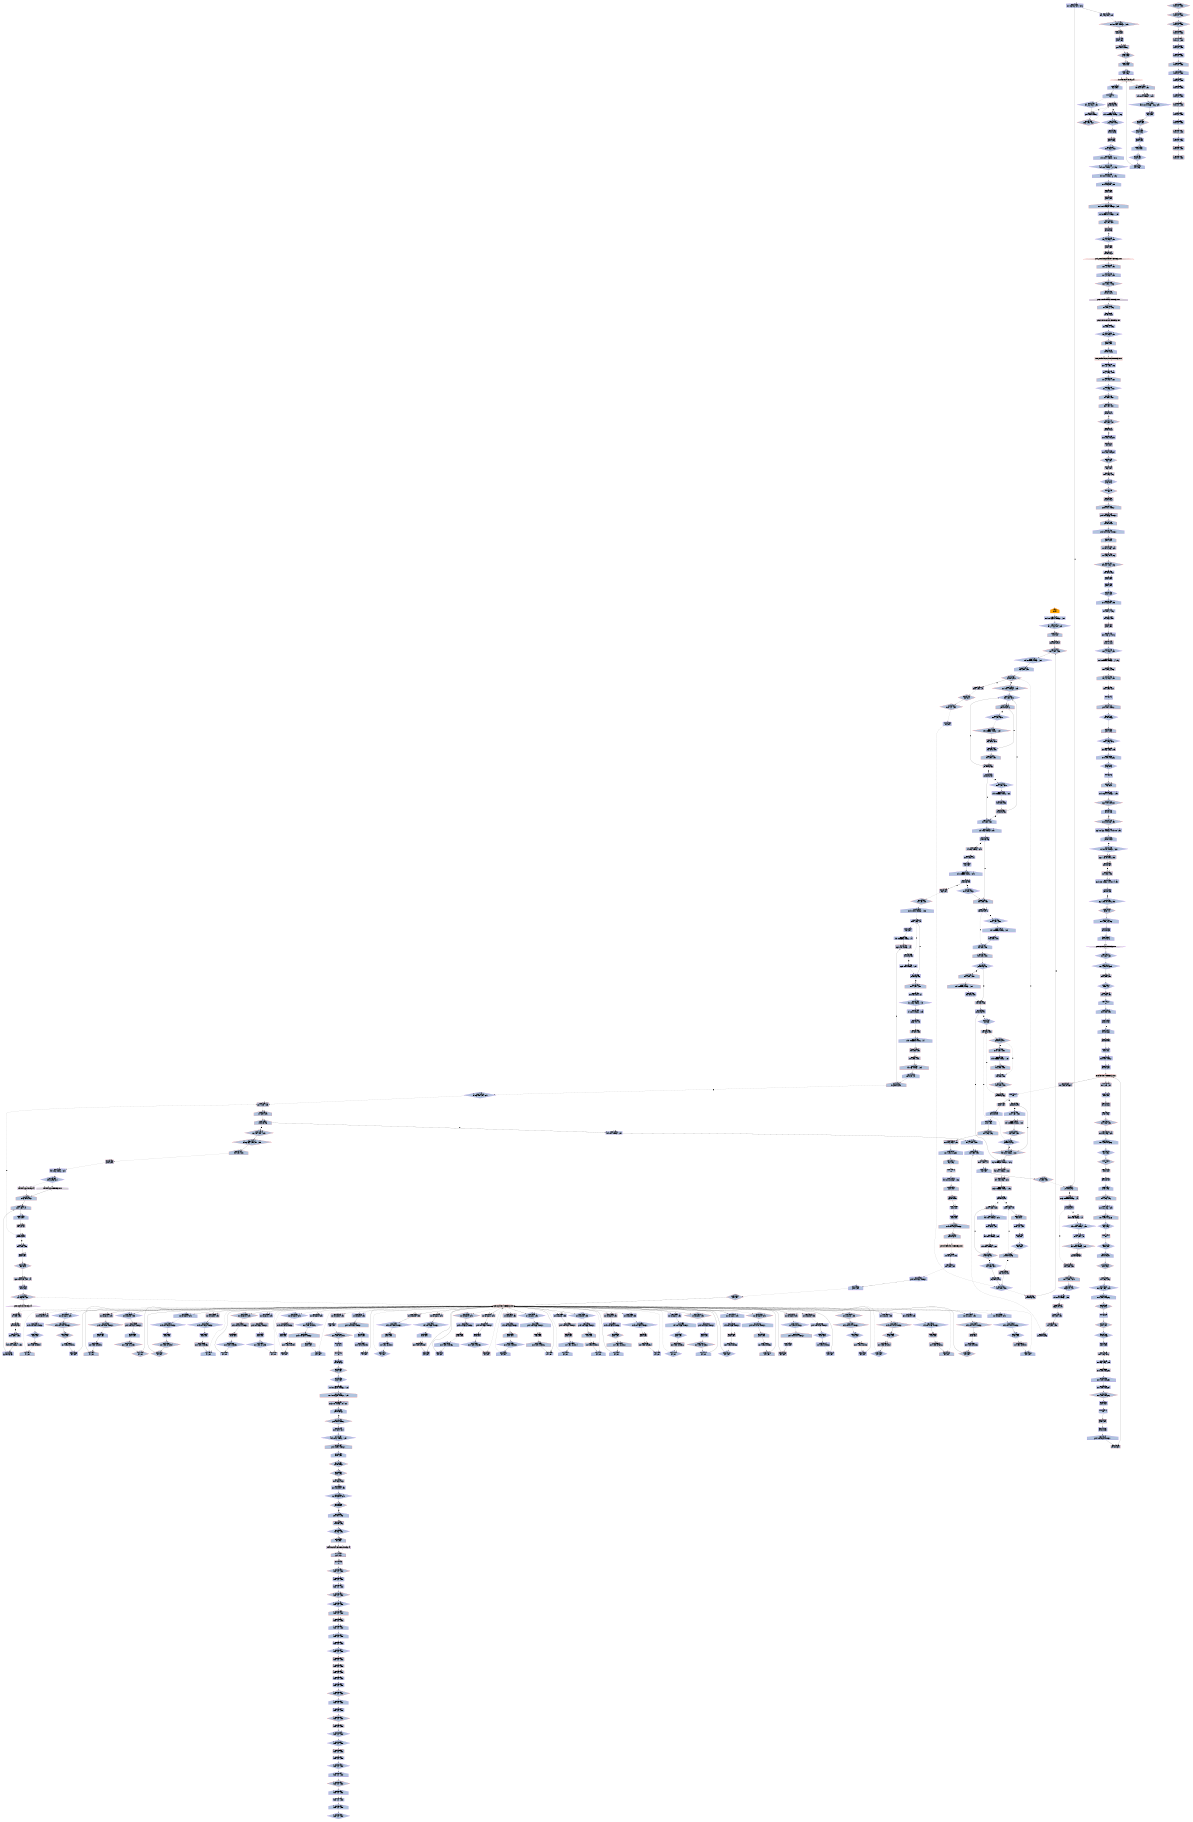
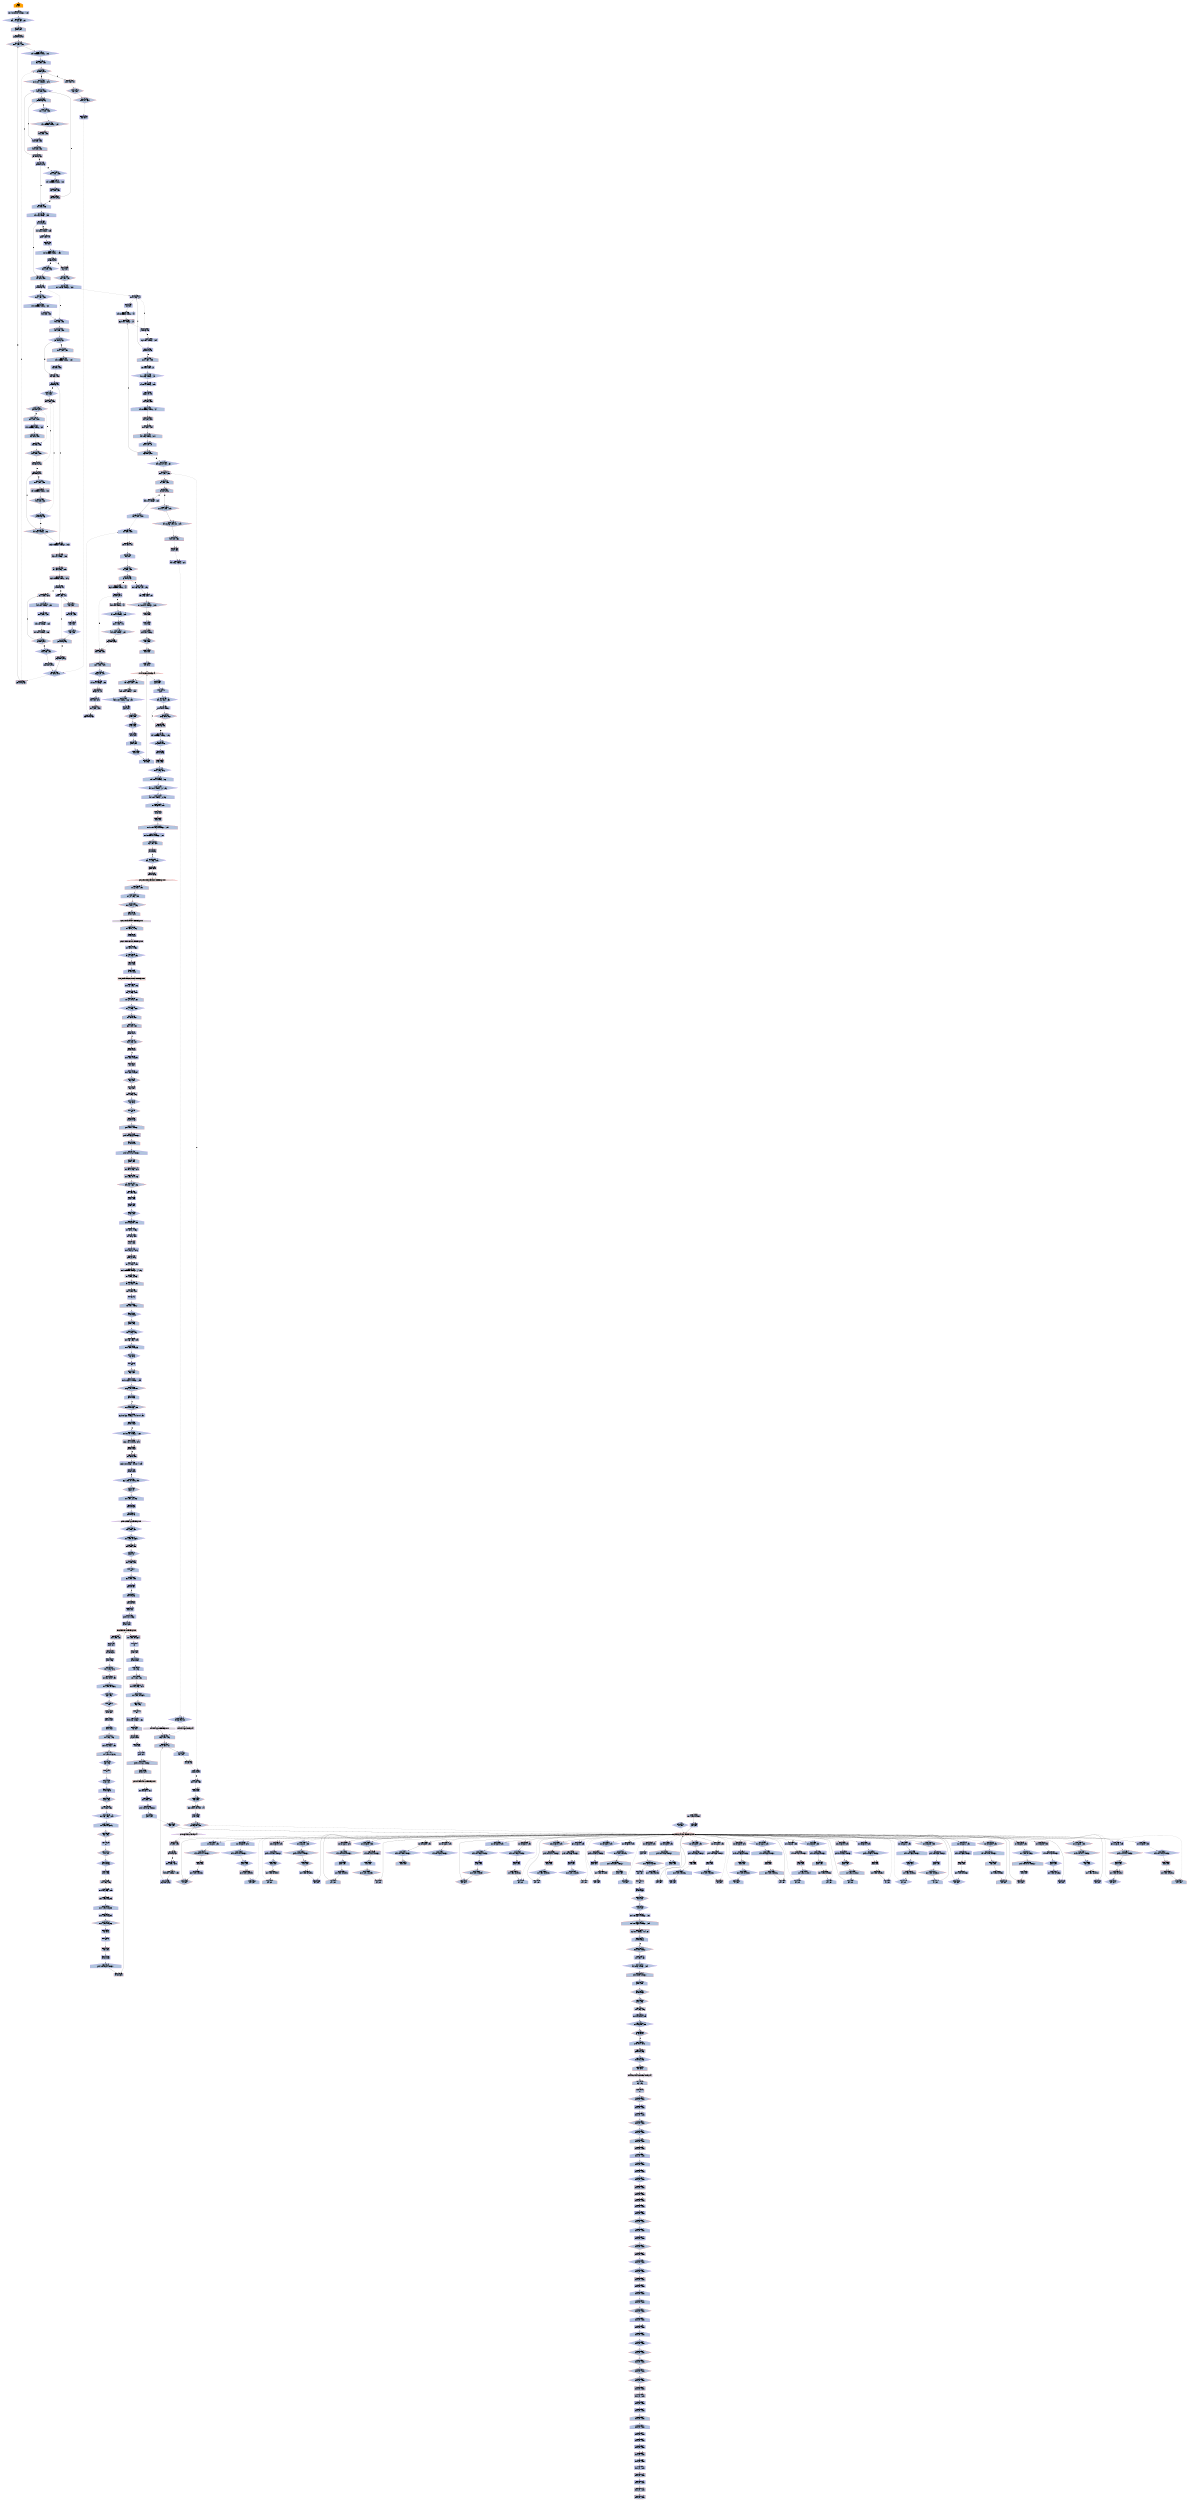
(1109, 343) -> (132, 964)
(1075, 597) -> (133, 582)
(1109, 651) -> (132, 1264)
(424, 1335) -> none
(386, 1345) -> none
(140, 1354) -> (378, 1882)
(338, 1766) -> (640, 2293)
none -> (640, 2352)
